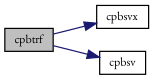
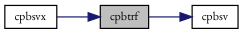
(69, 30) -> (73, 17)
